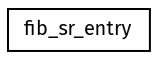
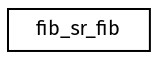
(79, 30) -> (79, 30)
